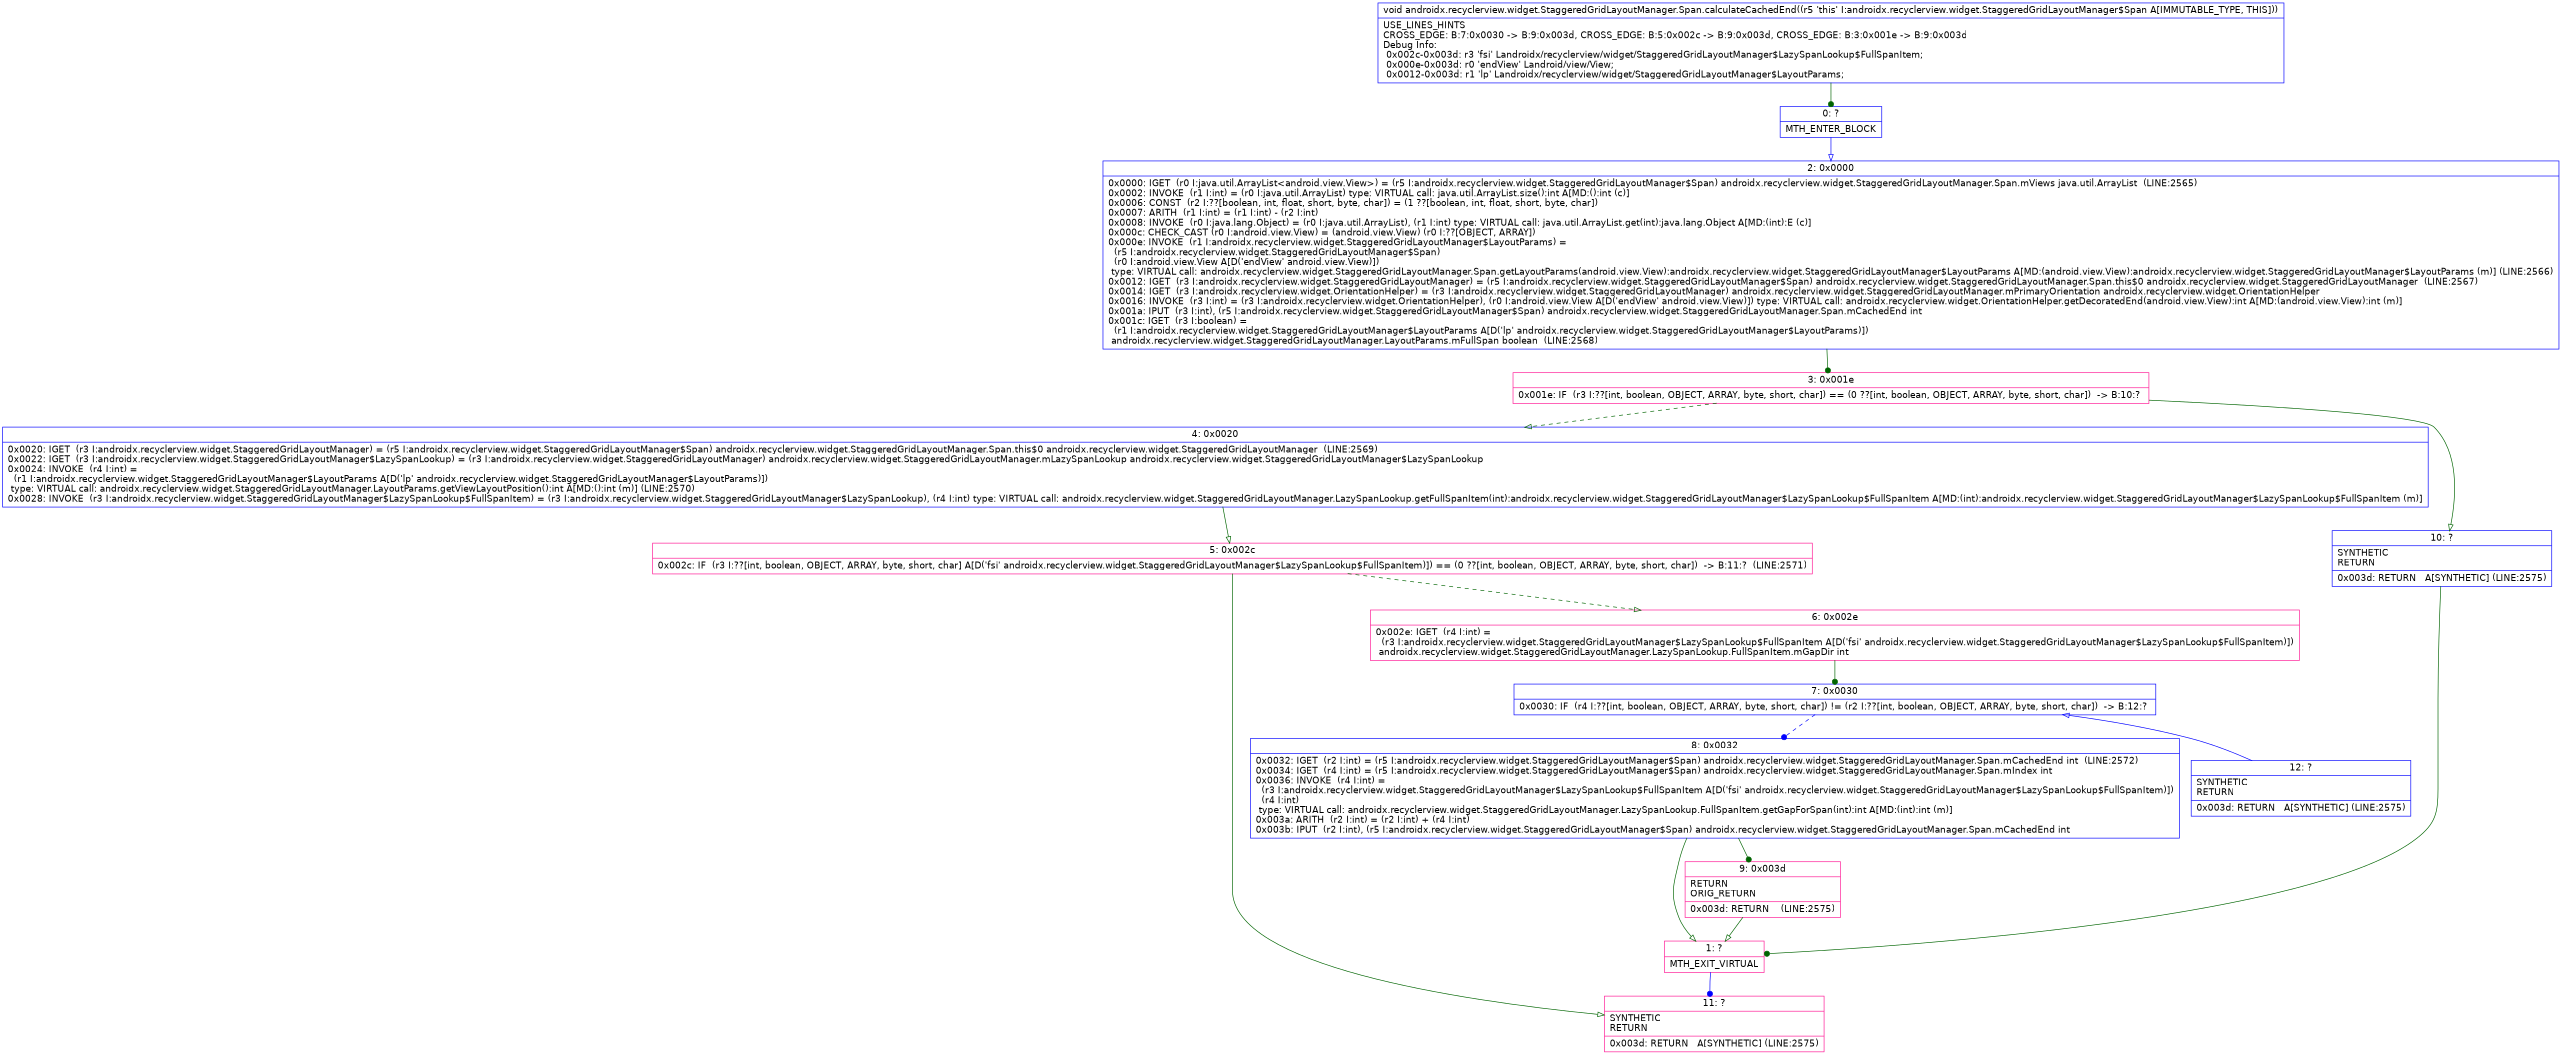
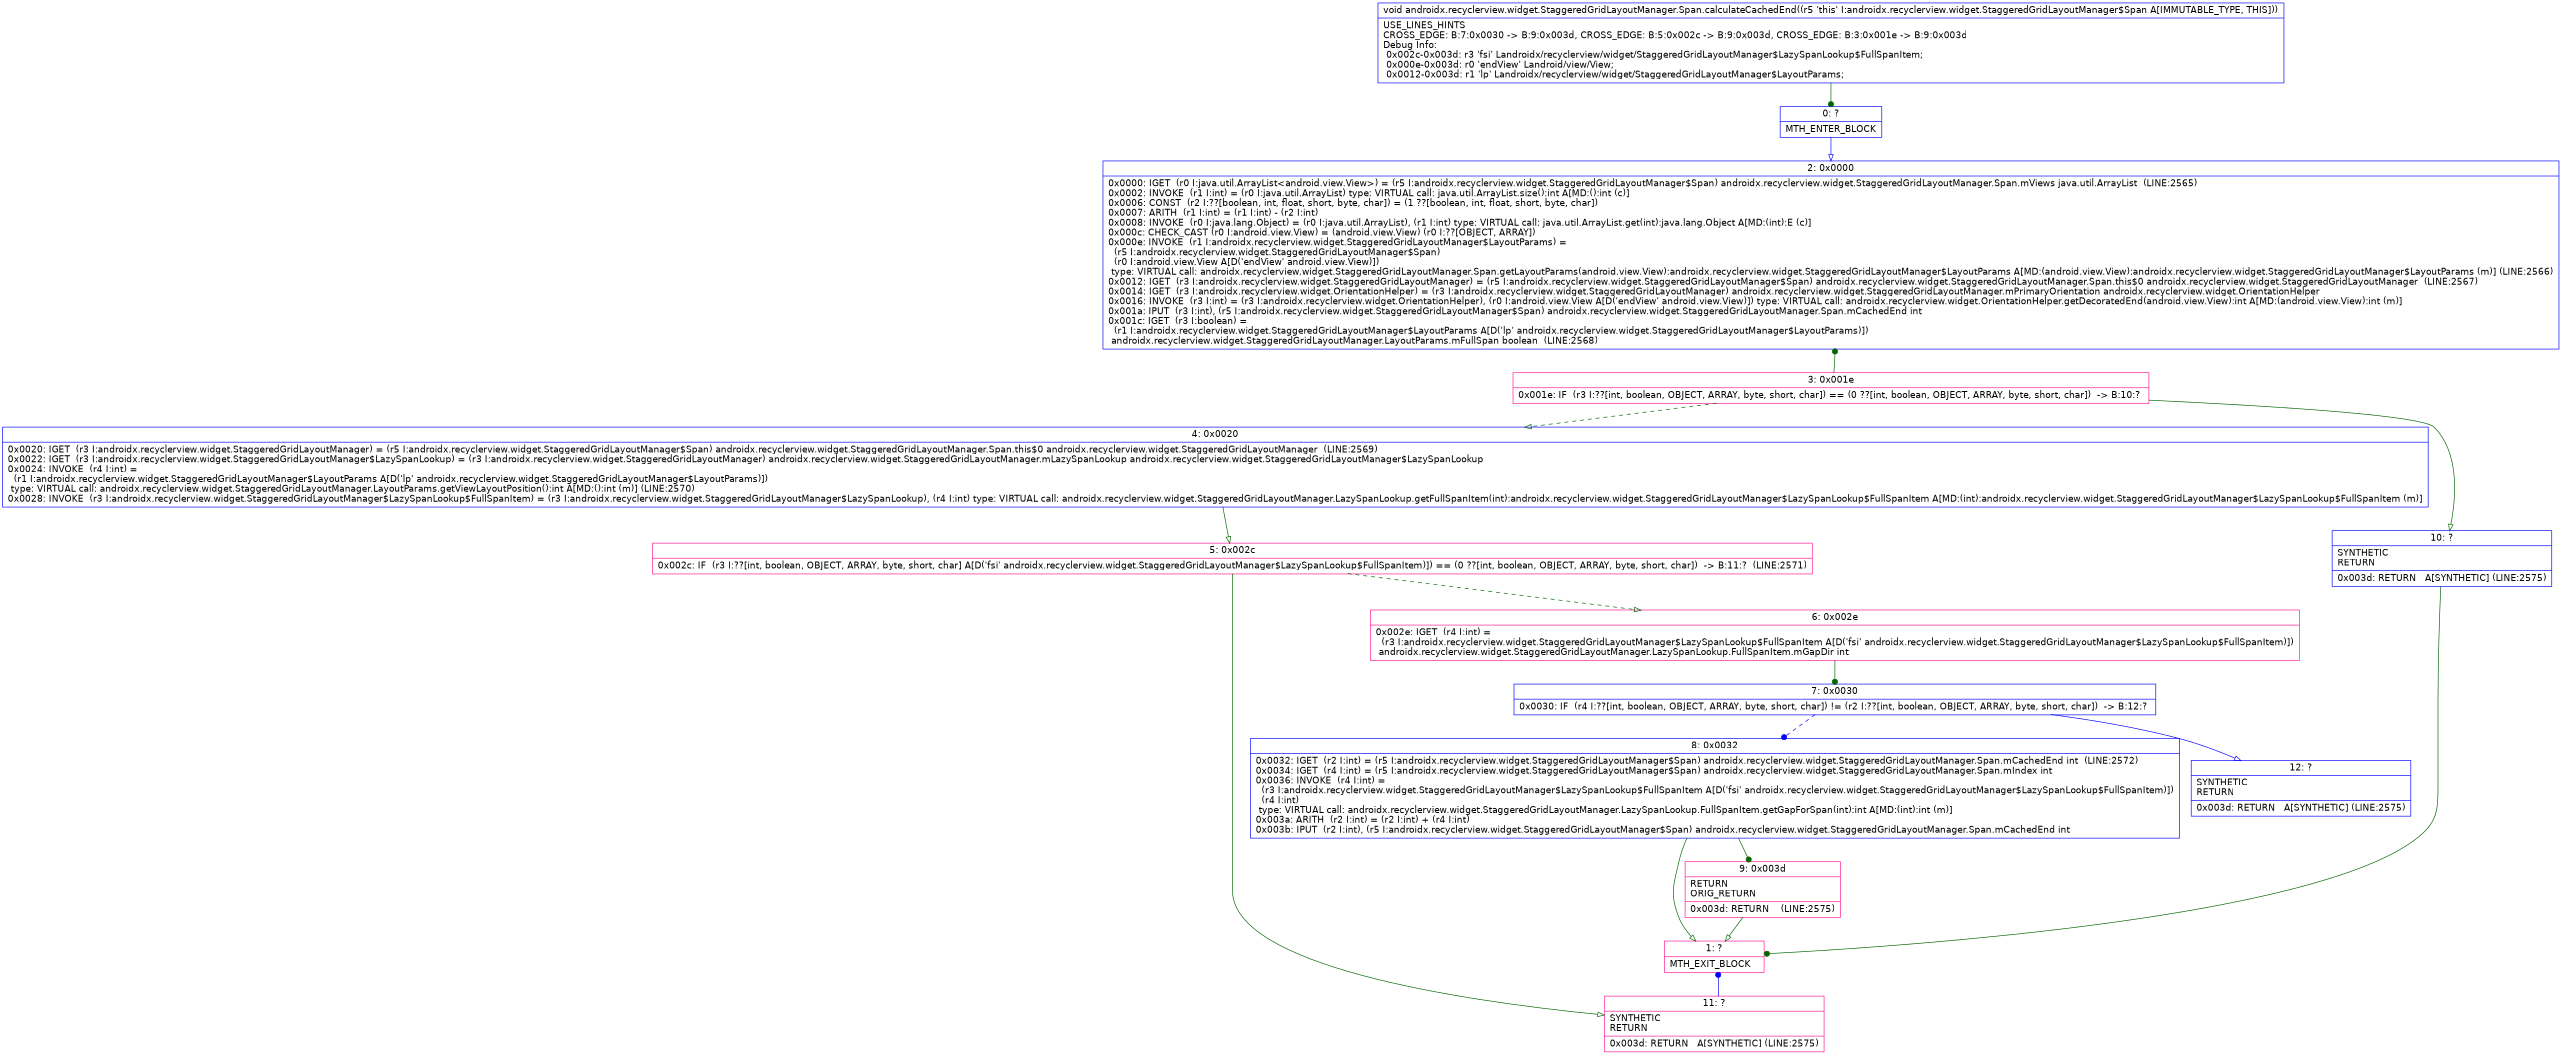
(1827, 358) -> (1834, 364)
(2162, 732) -> (2144, 730)
(1714, 964) -> (1710, 964)
(1710, 982) -> (1719, 987)
